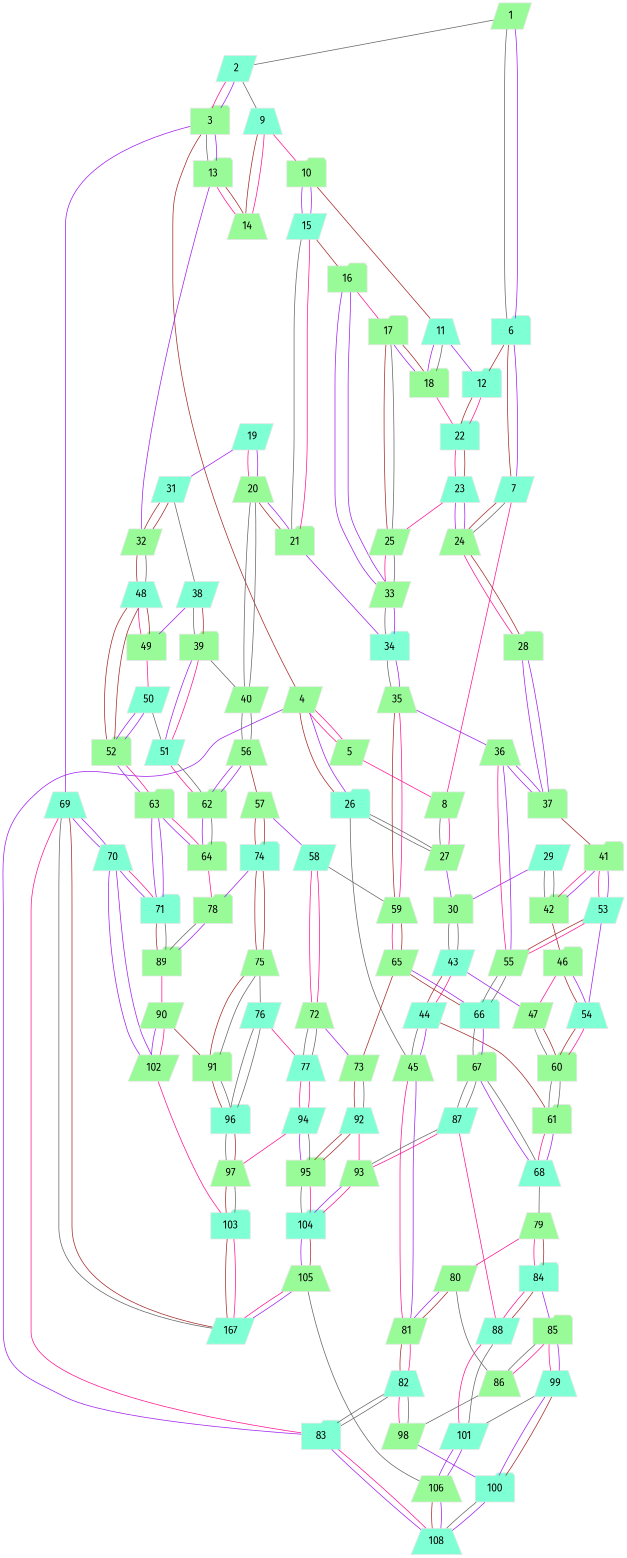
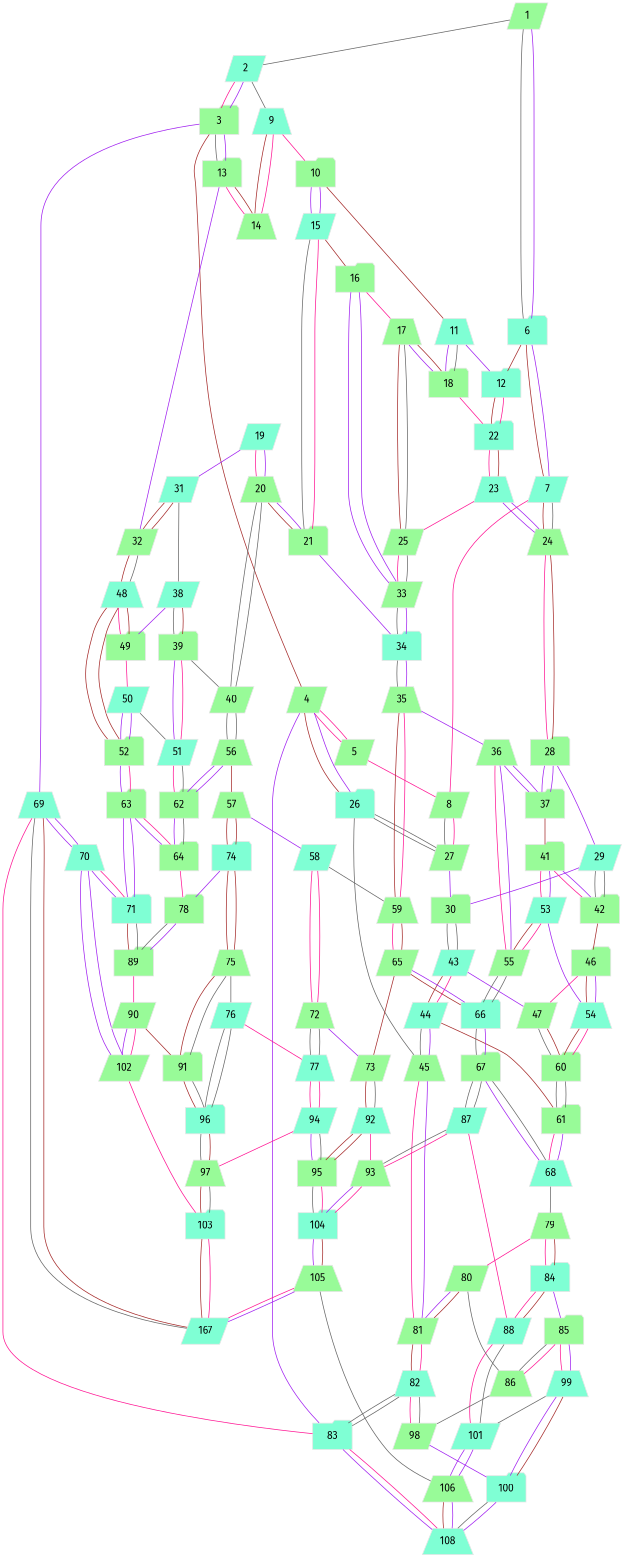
(388, 332) -> (402, 332)
none -> (577, 805)
